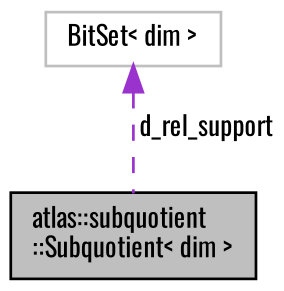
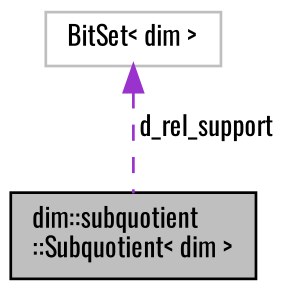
(133, 236) -> (133, 236)
